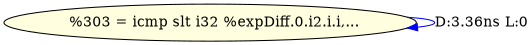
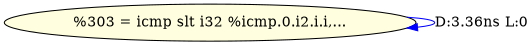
(210, 23) -> (210, 23)
